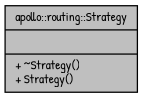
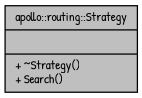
(45, 80) -> (39, 80)
